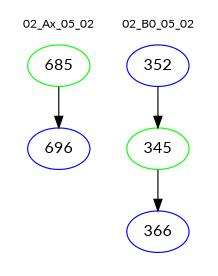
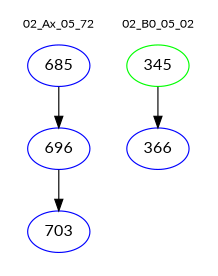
(59, 25) -> (59, 25)
(59, 66) -> (59, 66)
(158, 66) -> none
none -> (59, 232)
